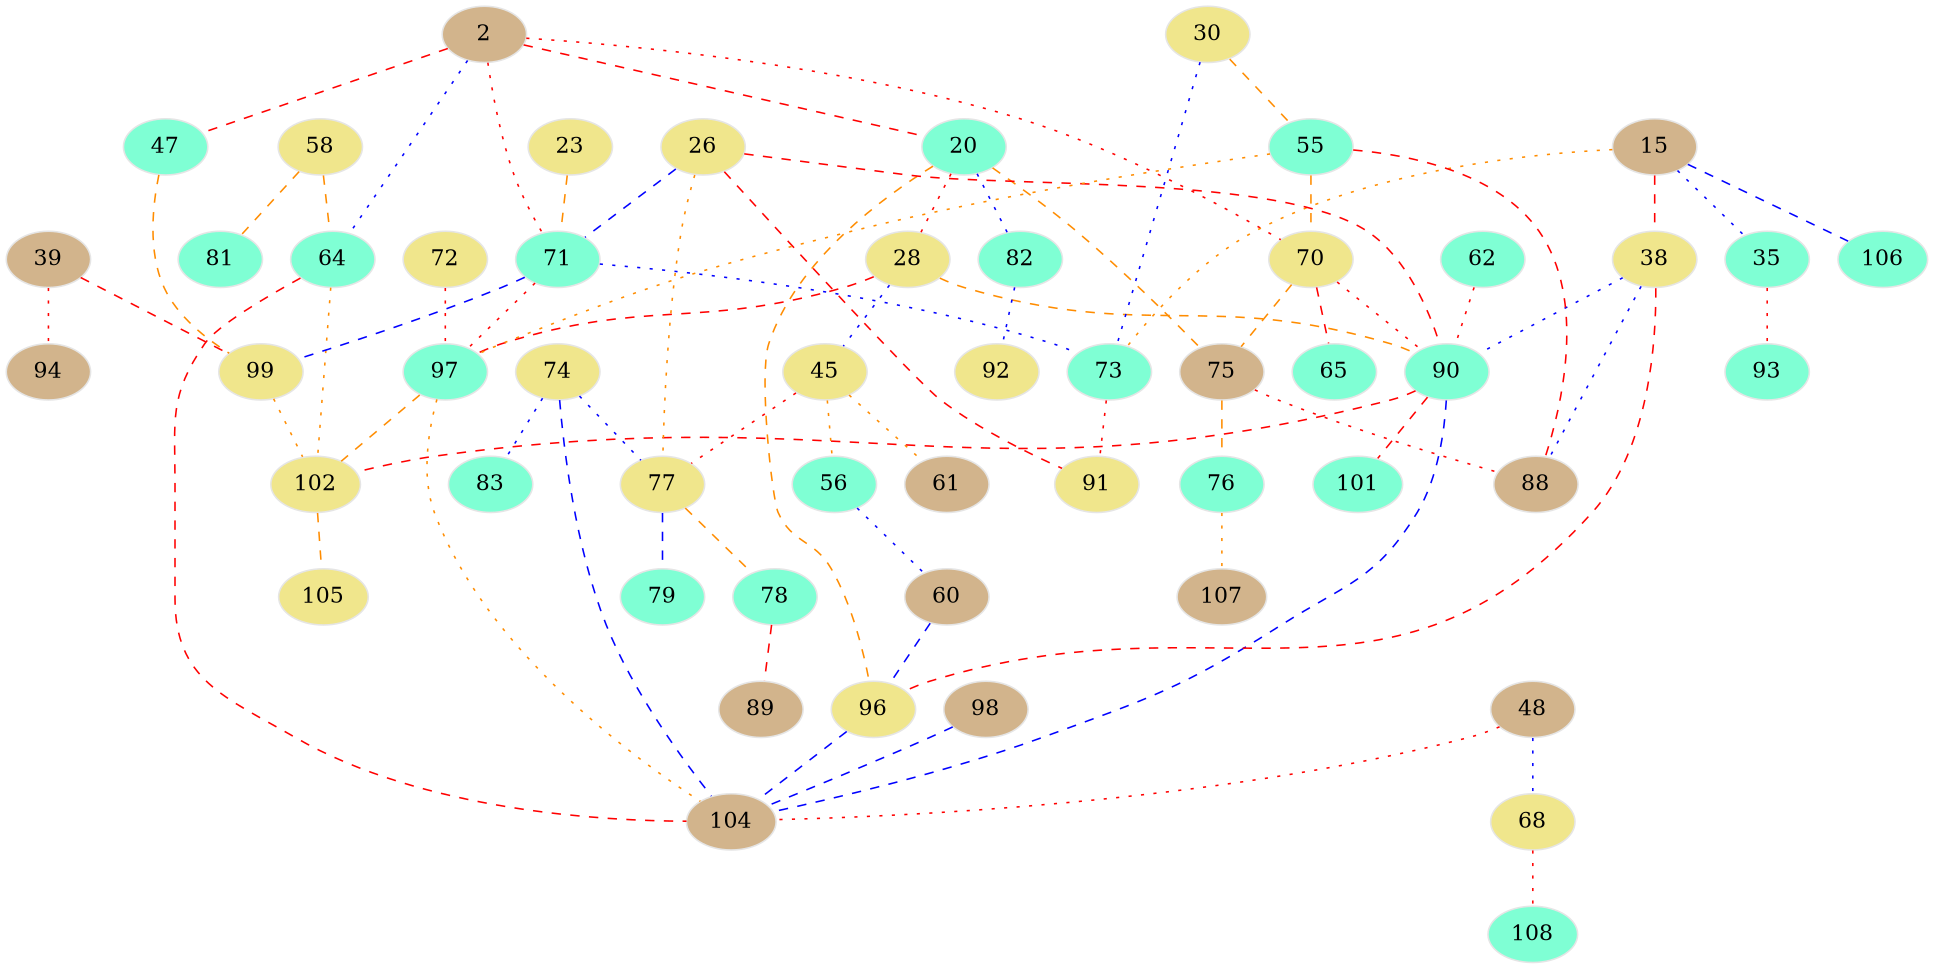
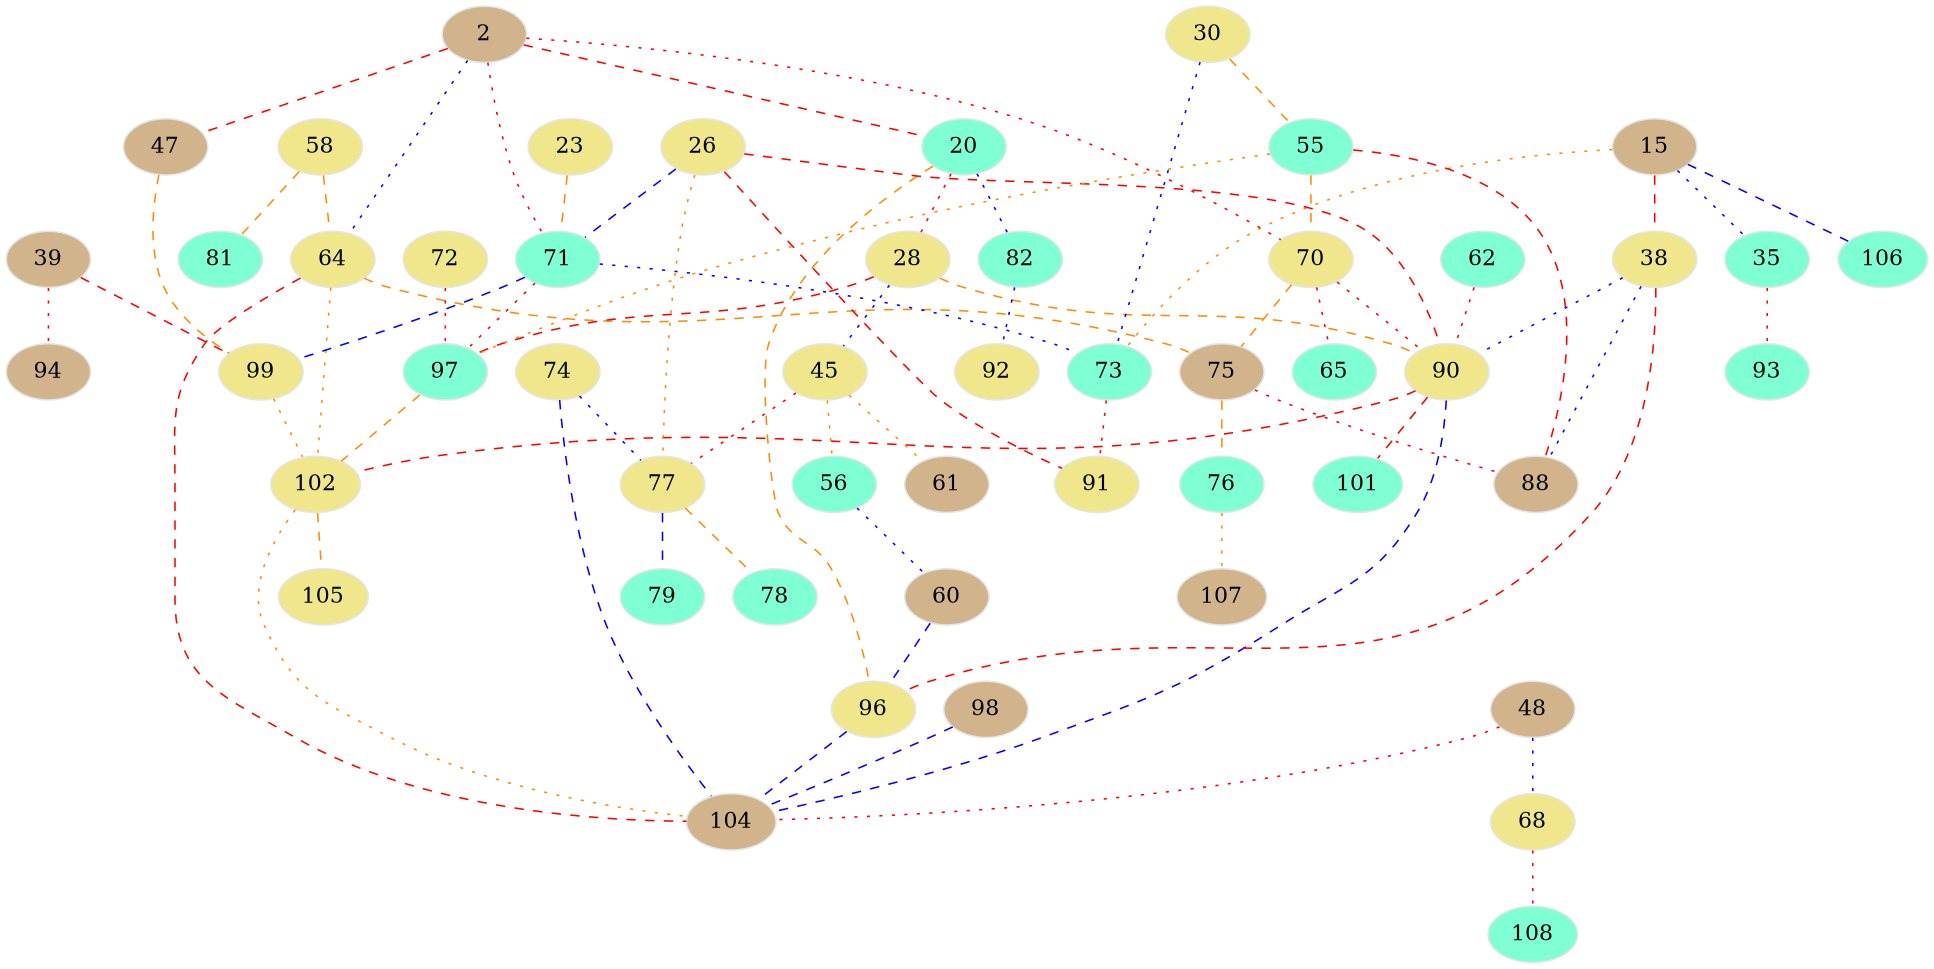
(166, 147) -> (166, 147)
(1101, 252) -> (756, 317)
(333, 259) -> (333, 259)
(1323, 315) -> (1323, 315)
(1447, 372) -> (1447, 372)
(491, 484) -> none
(508, 633) -> (395, 739)
(761, 709) -> none
